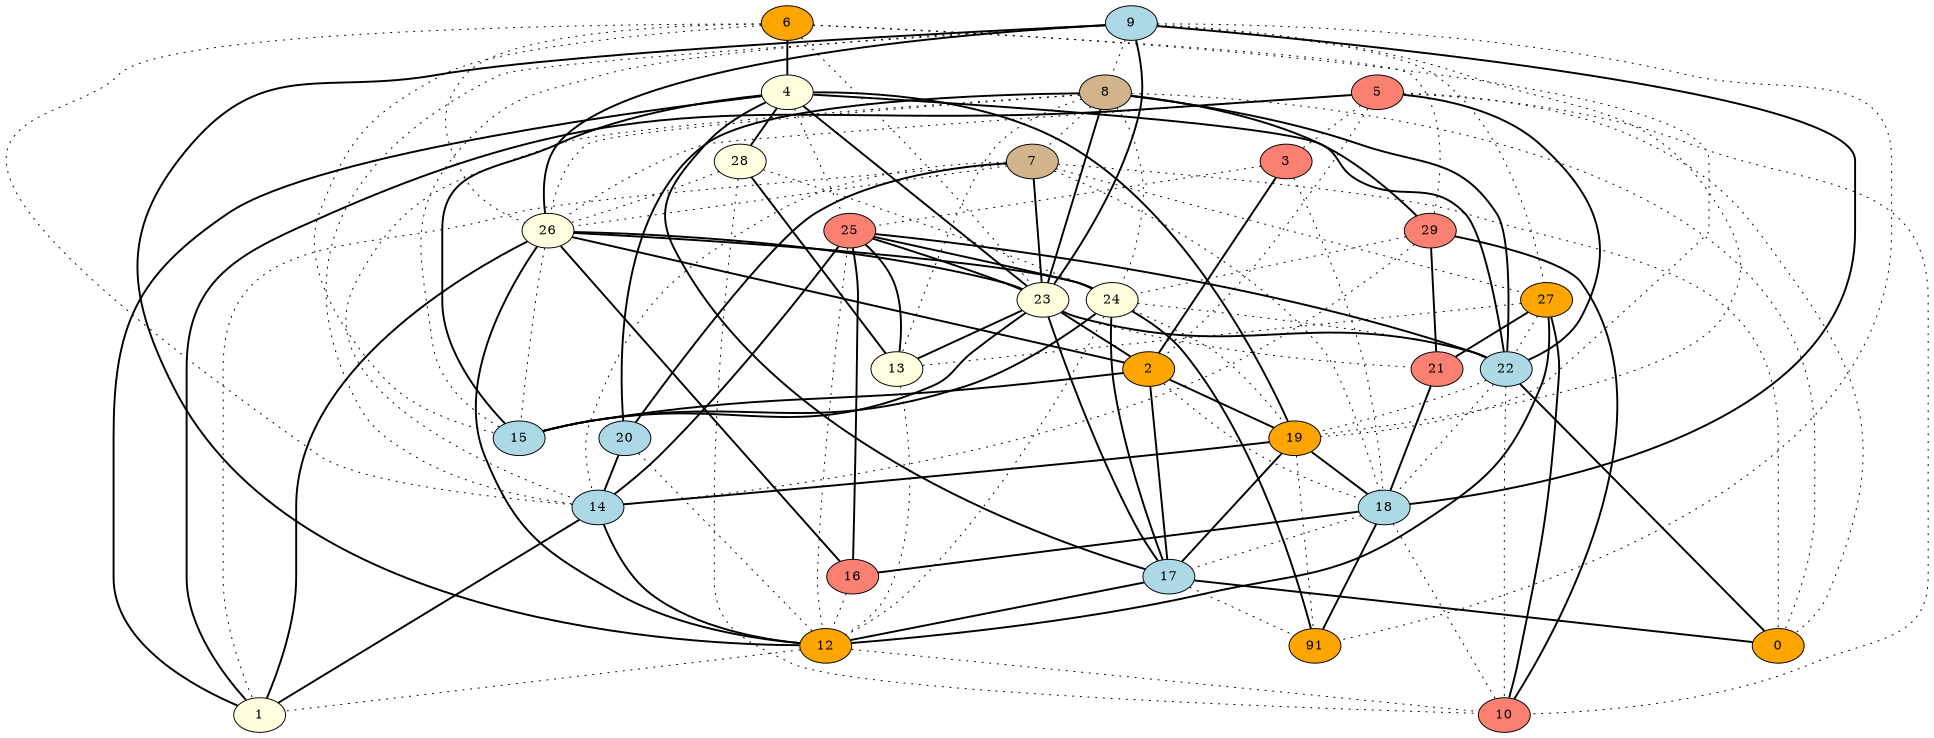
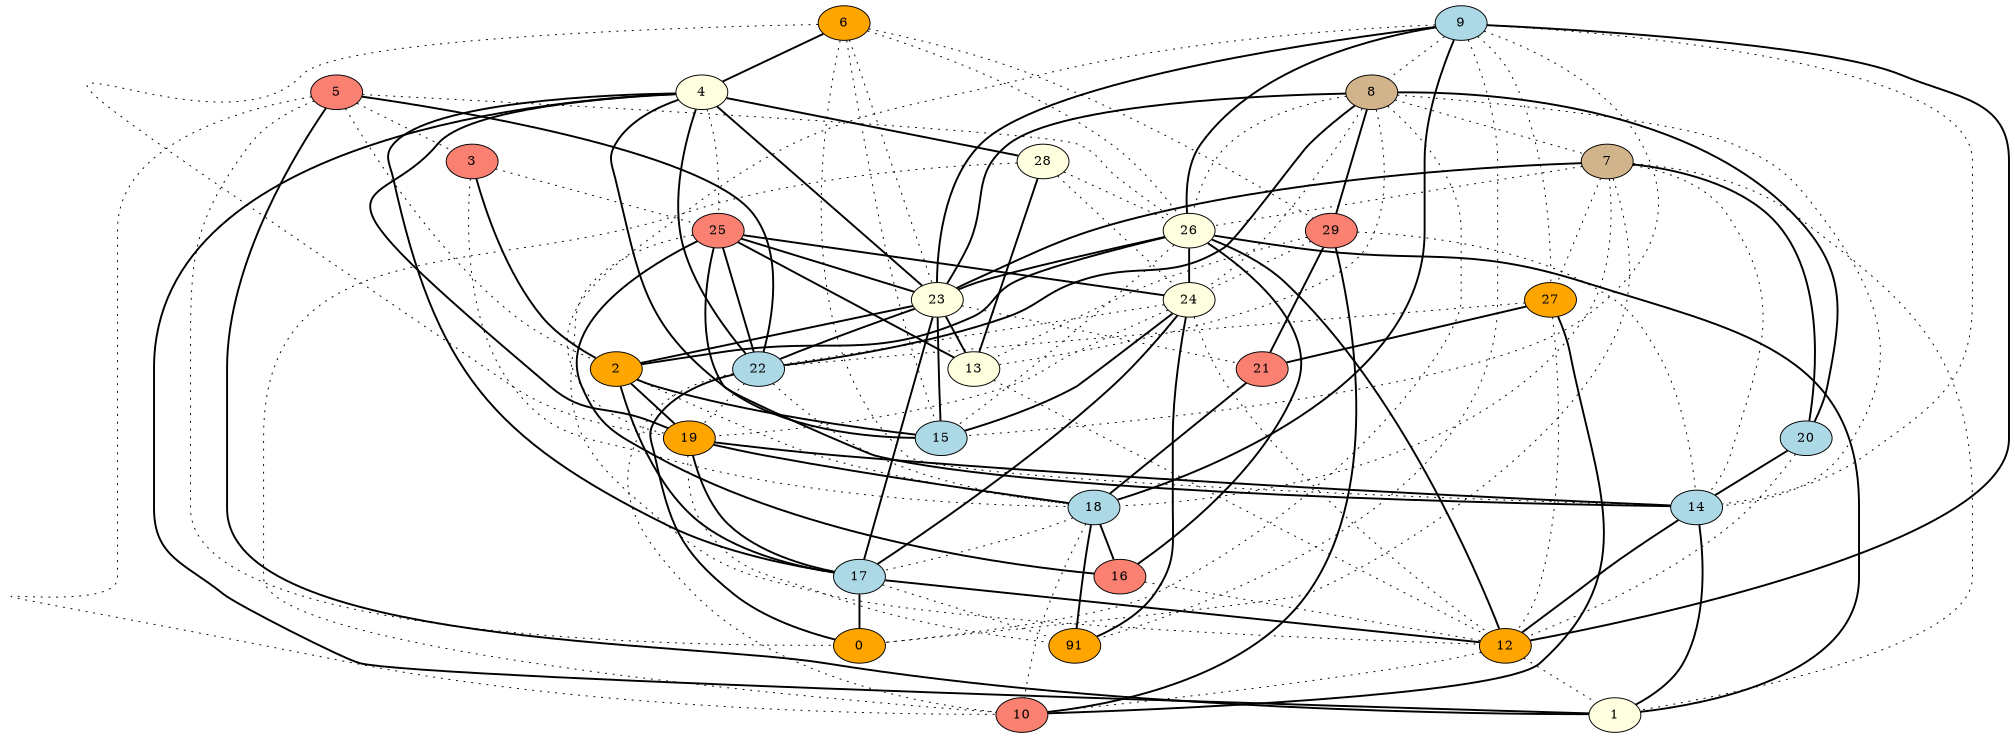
(1282, 328) -> (1146, 286)
(1268, 581) -> (1557, 477)
